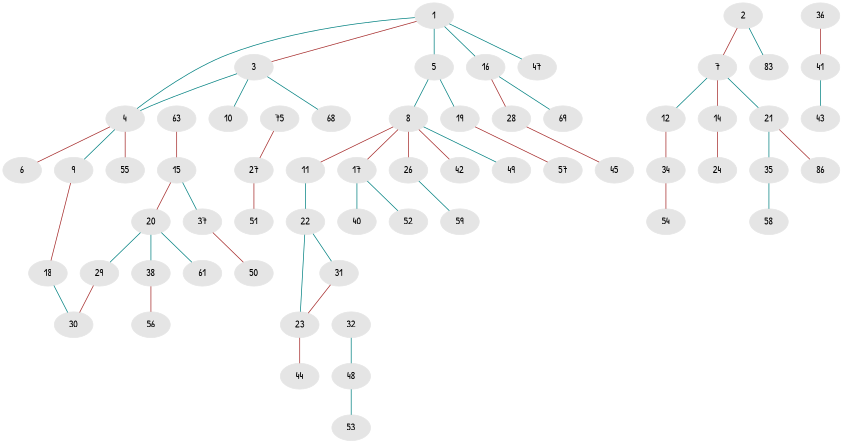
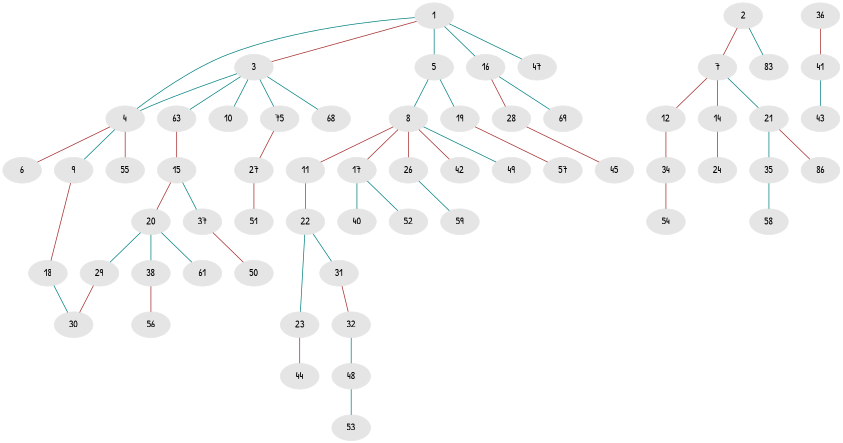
none -> (215, 93)
none -> (267, 93)
(692, 93) -> (692, 93)
(319, 299) -> (345, 299)
